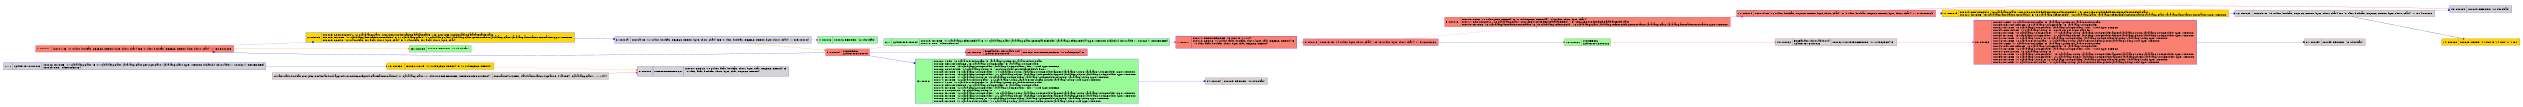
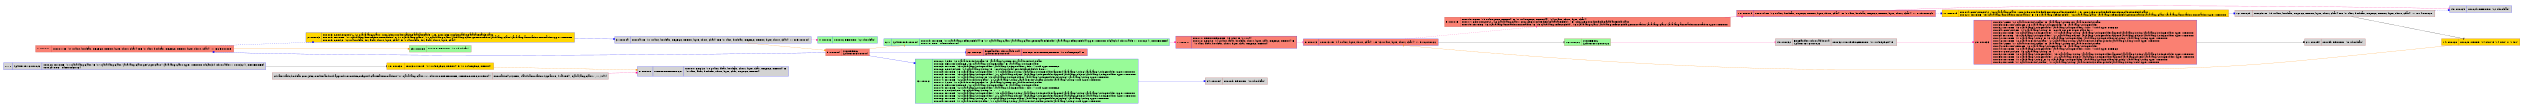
none -> (1928, 69)
